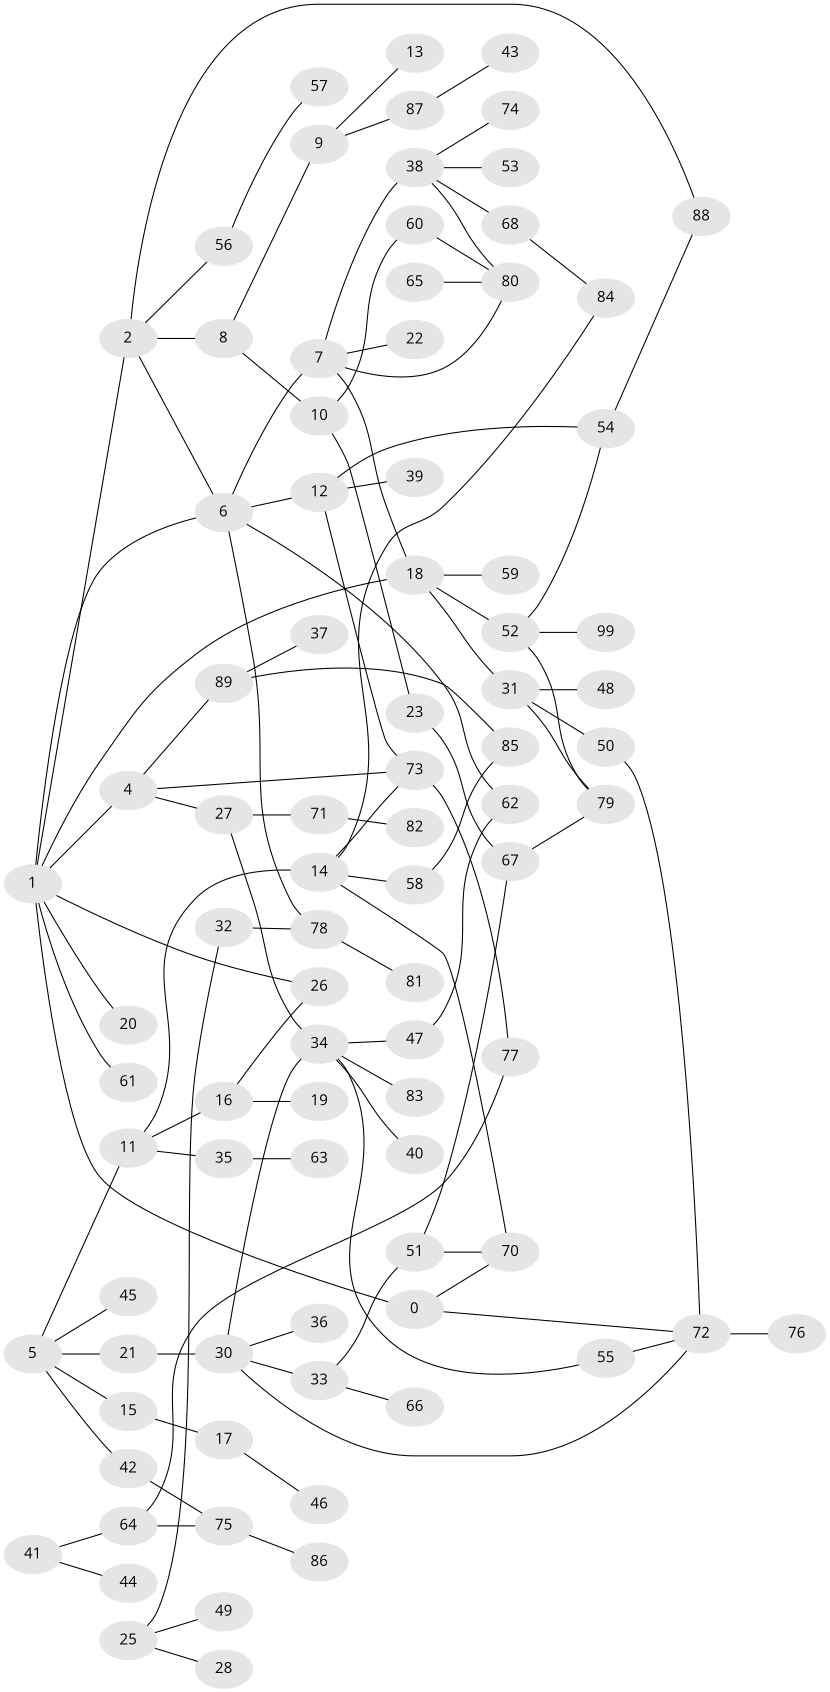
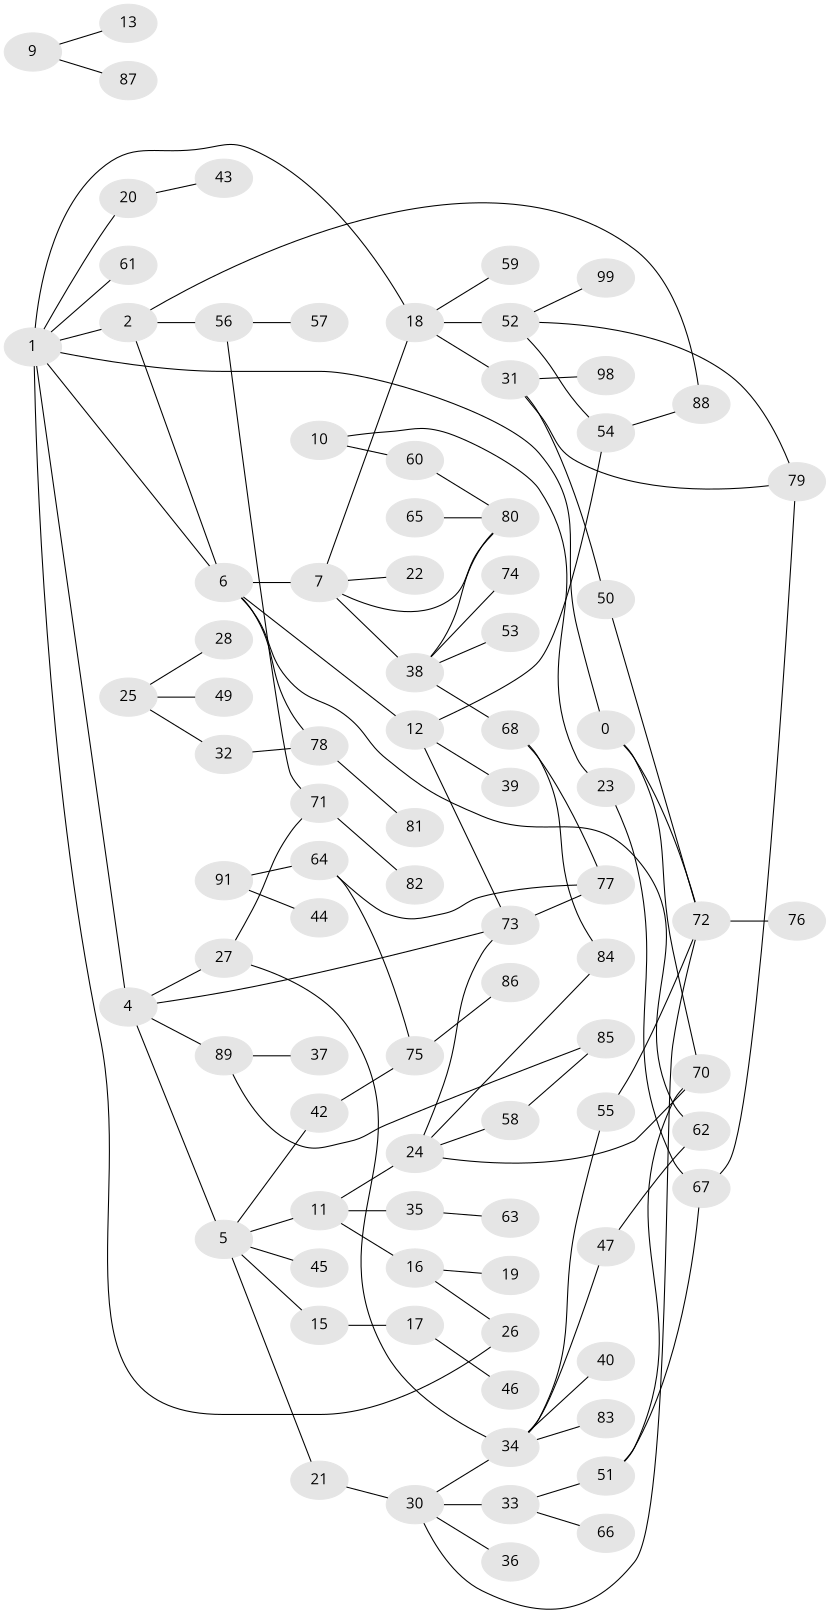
(463, 82) -> (176, 188)
(224, 338) -> none
none -> (257, 567)
(606, 690) -> (606, 376)
none -> (567, 803)
(319, 872) -> (415, 1153)
none -> (176, 1123)
(33, 1555) -> (224, 881)
